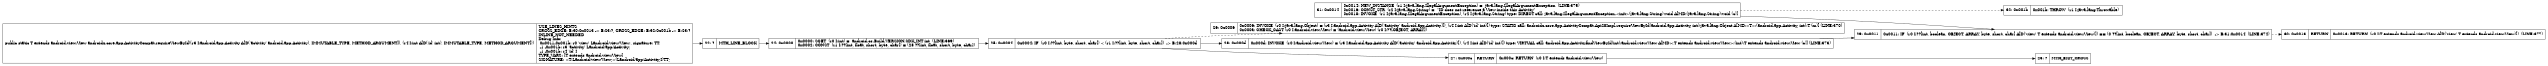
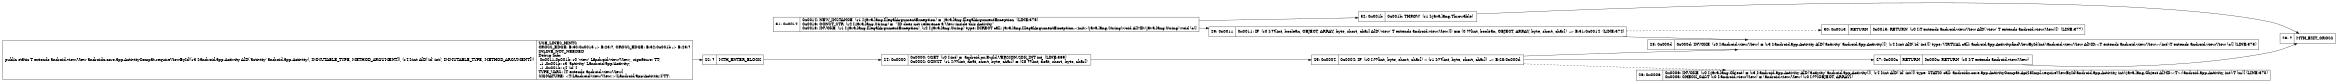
none -> (1888, 3)
(1871, 10) -> (1277, 19)
(1836, 38) -> (1684, 38)
(738, 43) -> (740, 60)
